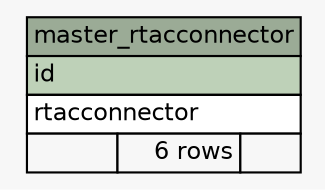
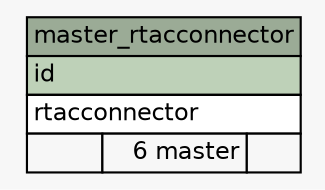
(194, 152) -> (186, 152)
